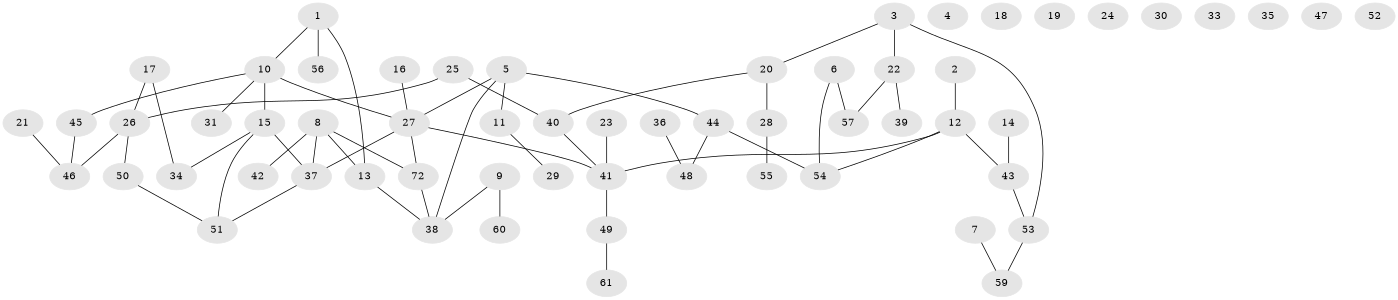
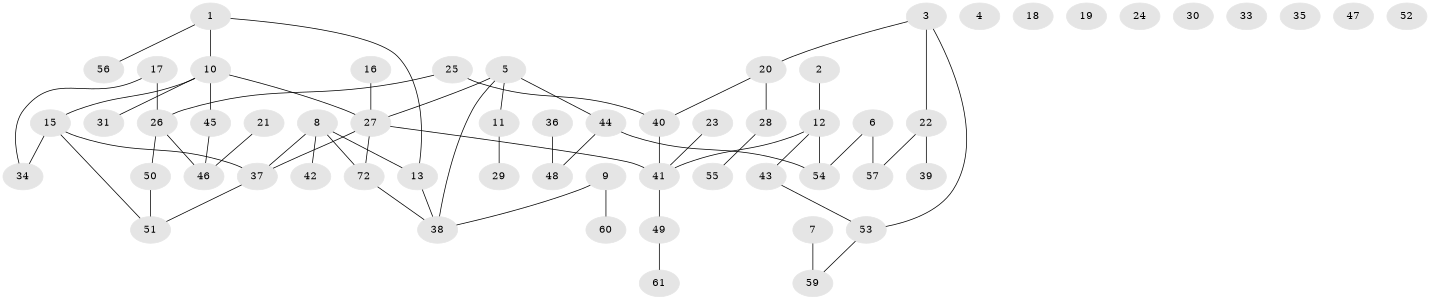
(1009, 123) -> none
